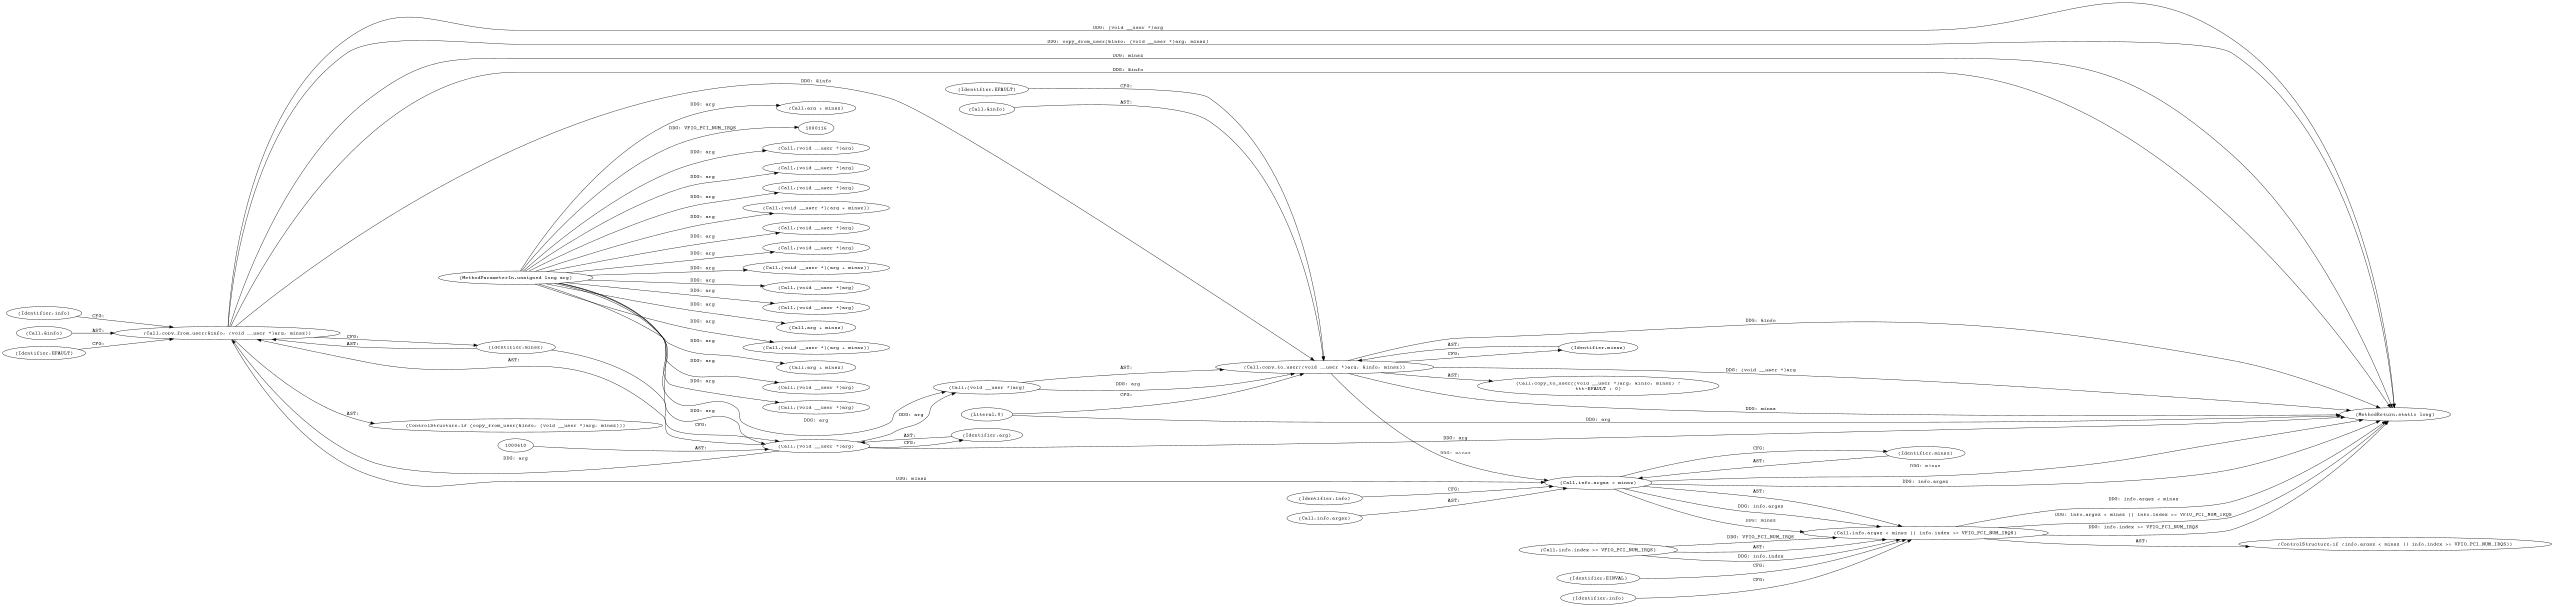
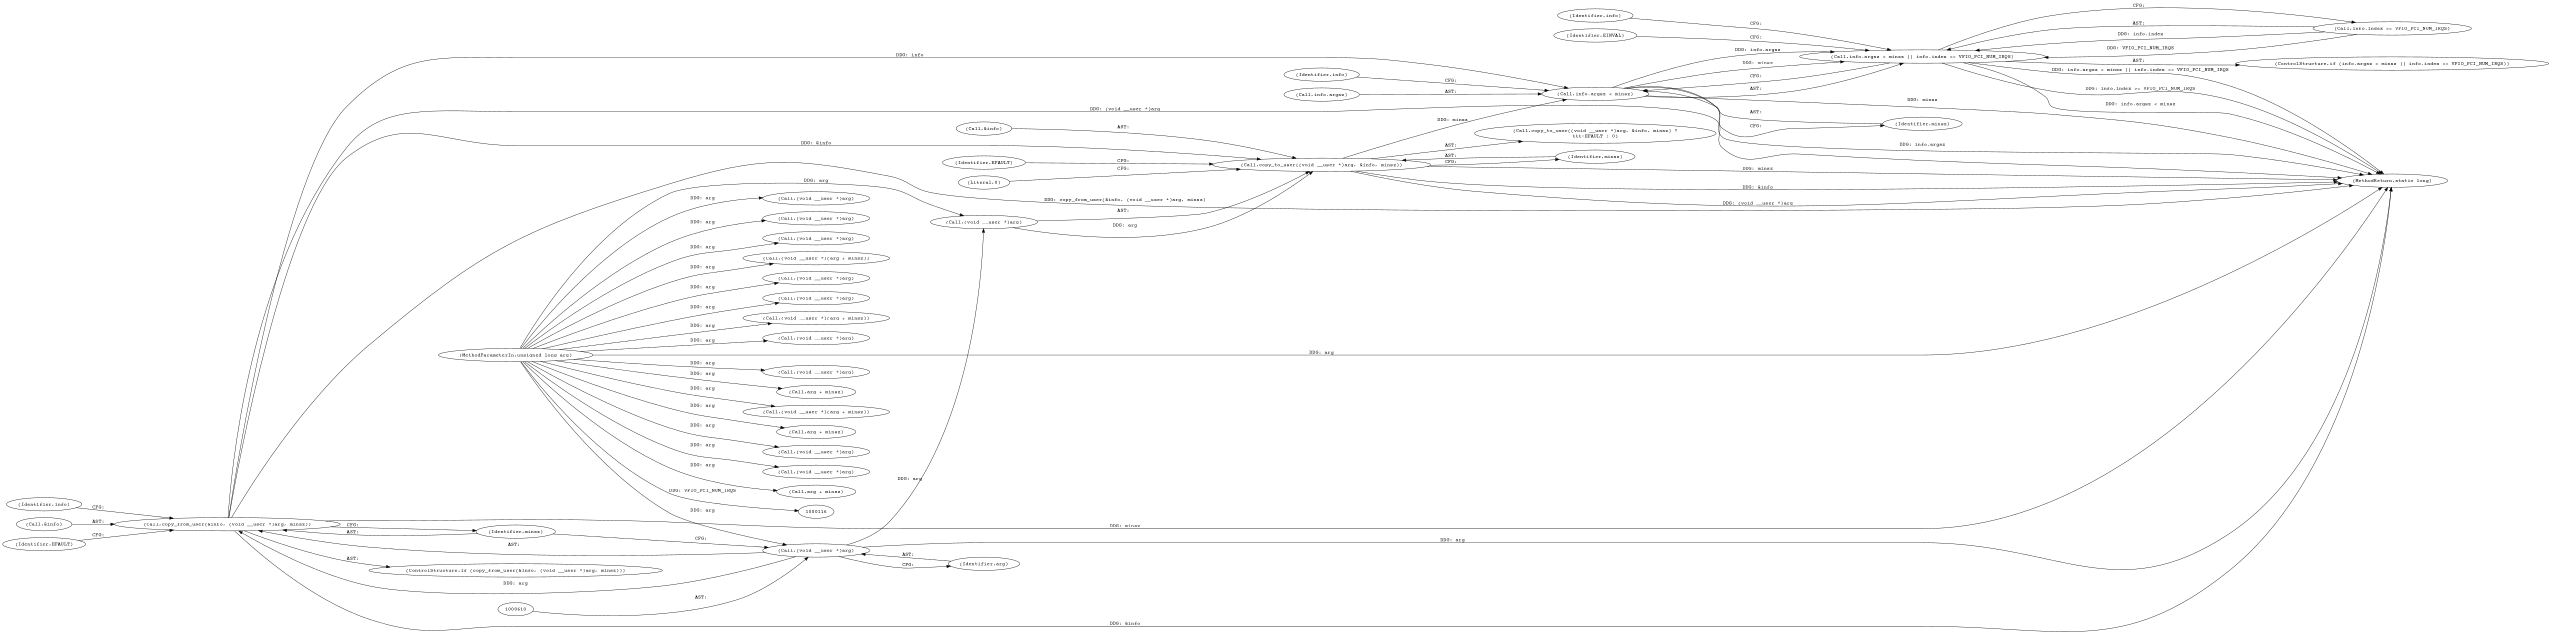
none -> (2143, 8)
none -> (1769, 81)
(1675, 422) -> (1504, 355)
(911, 479) -> (910, 55)
